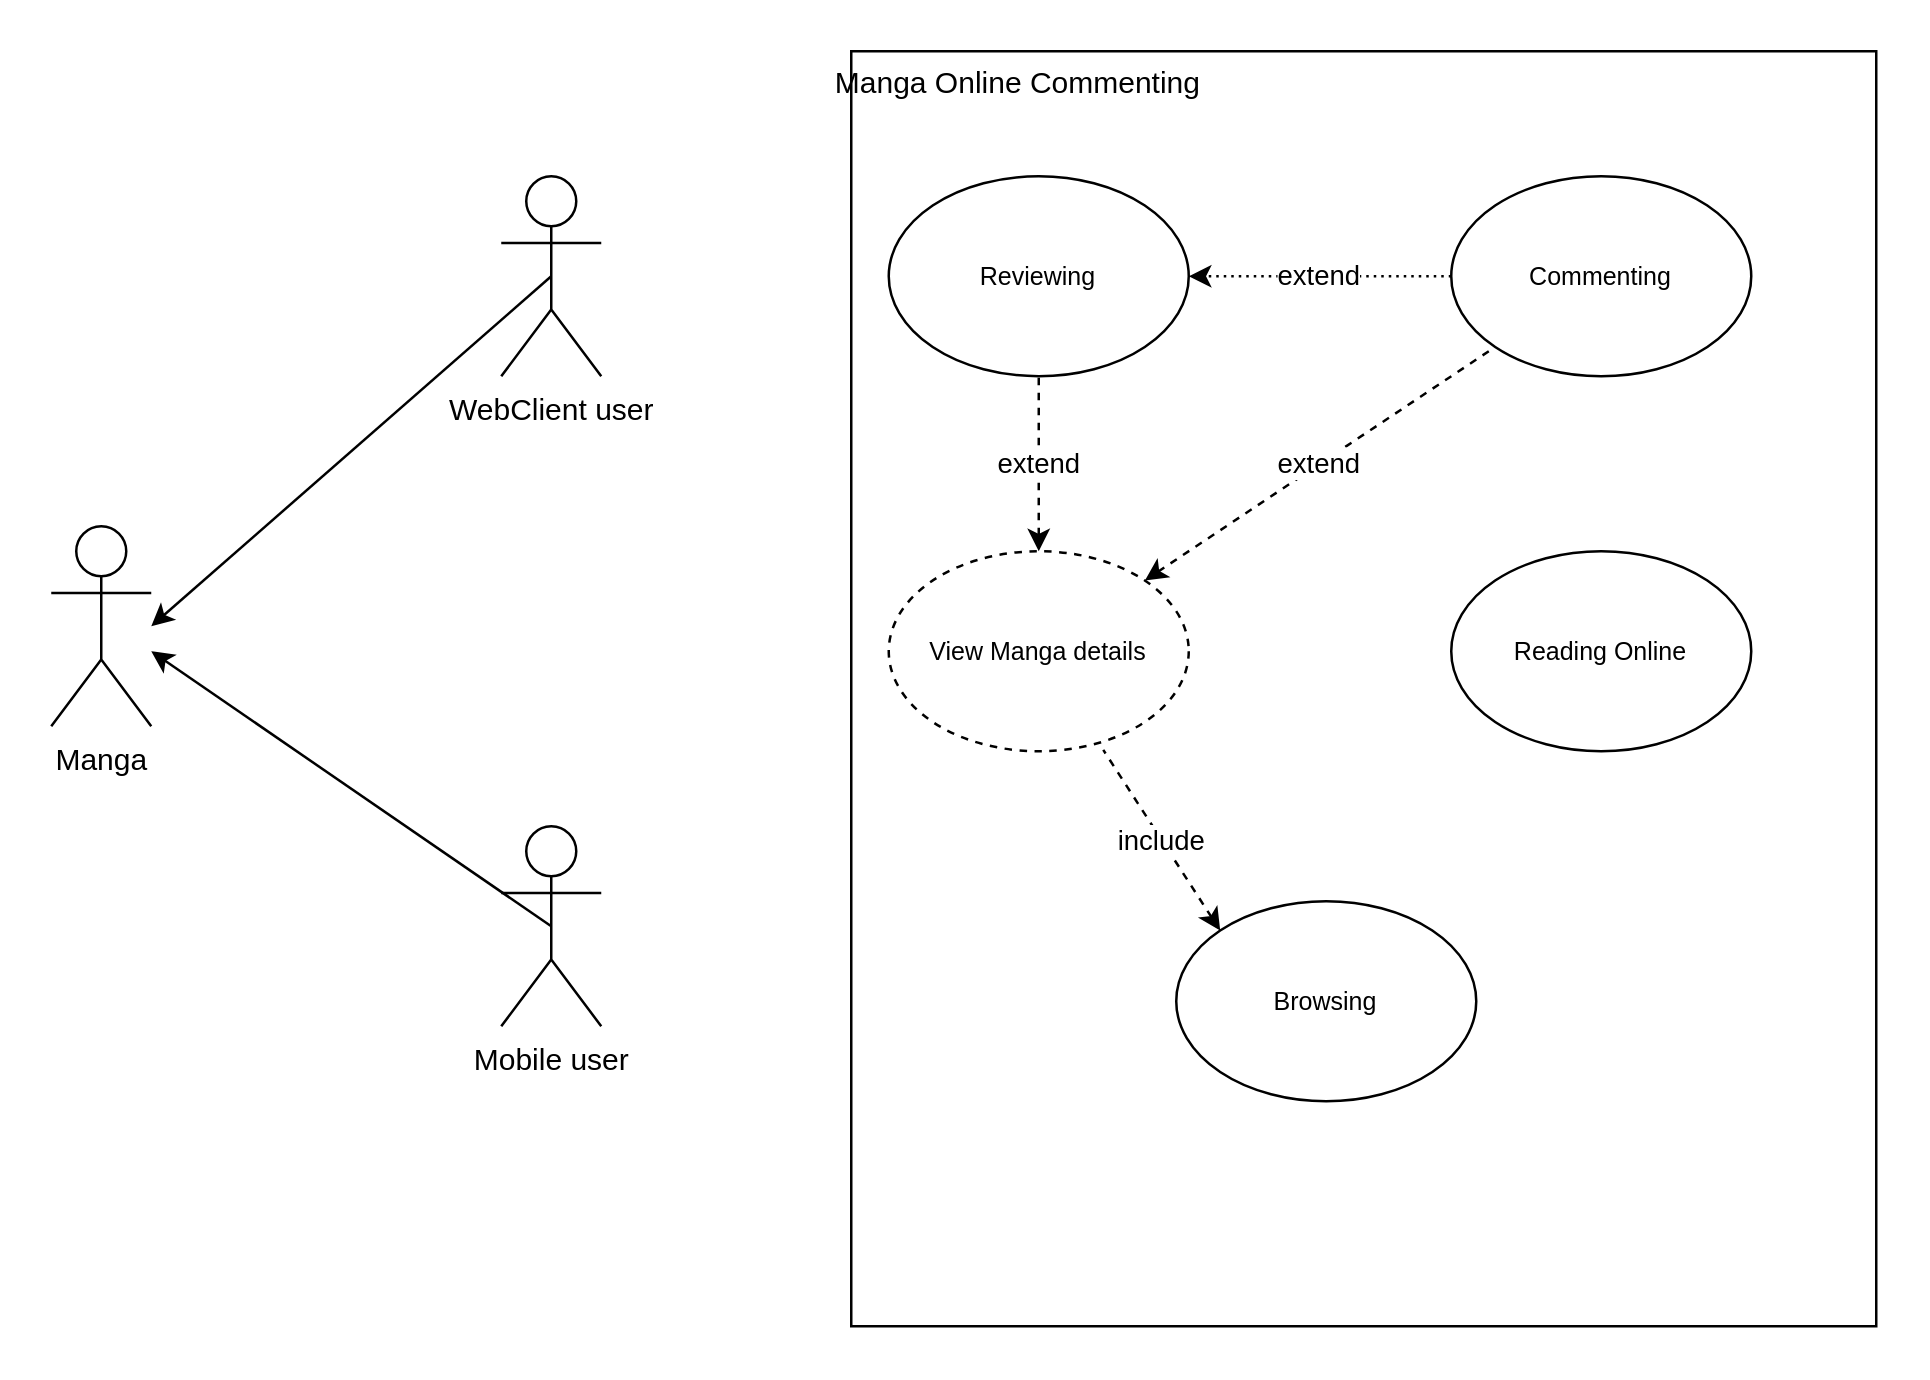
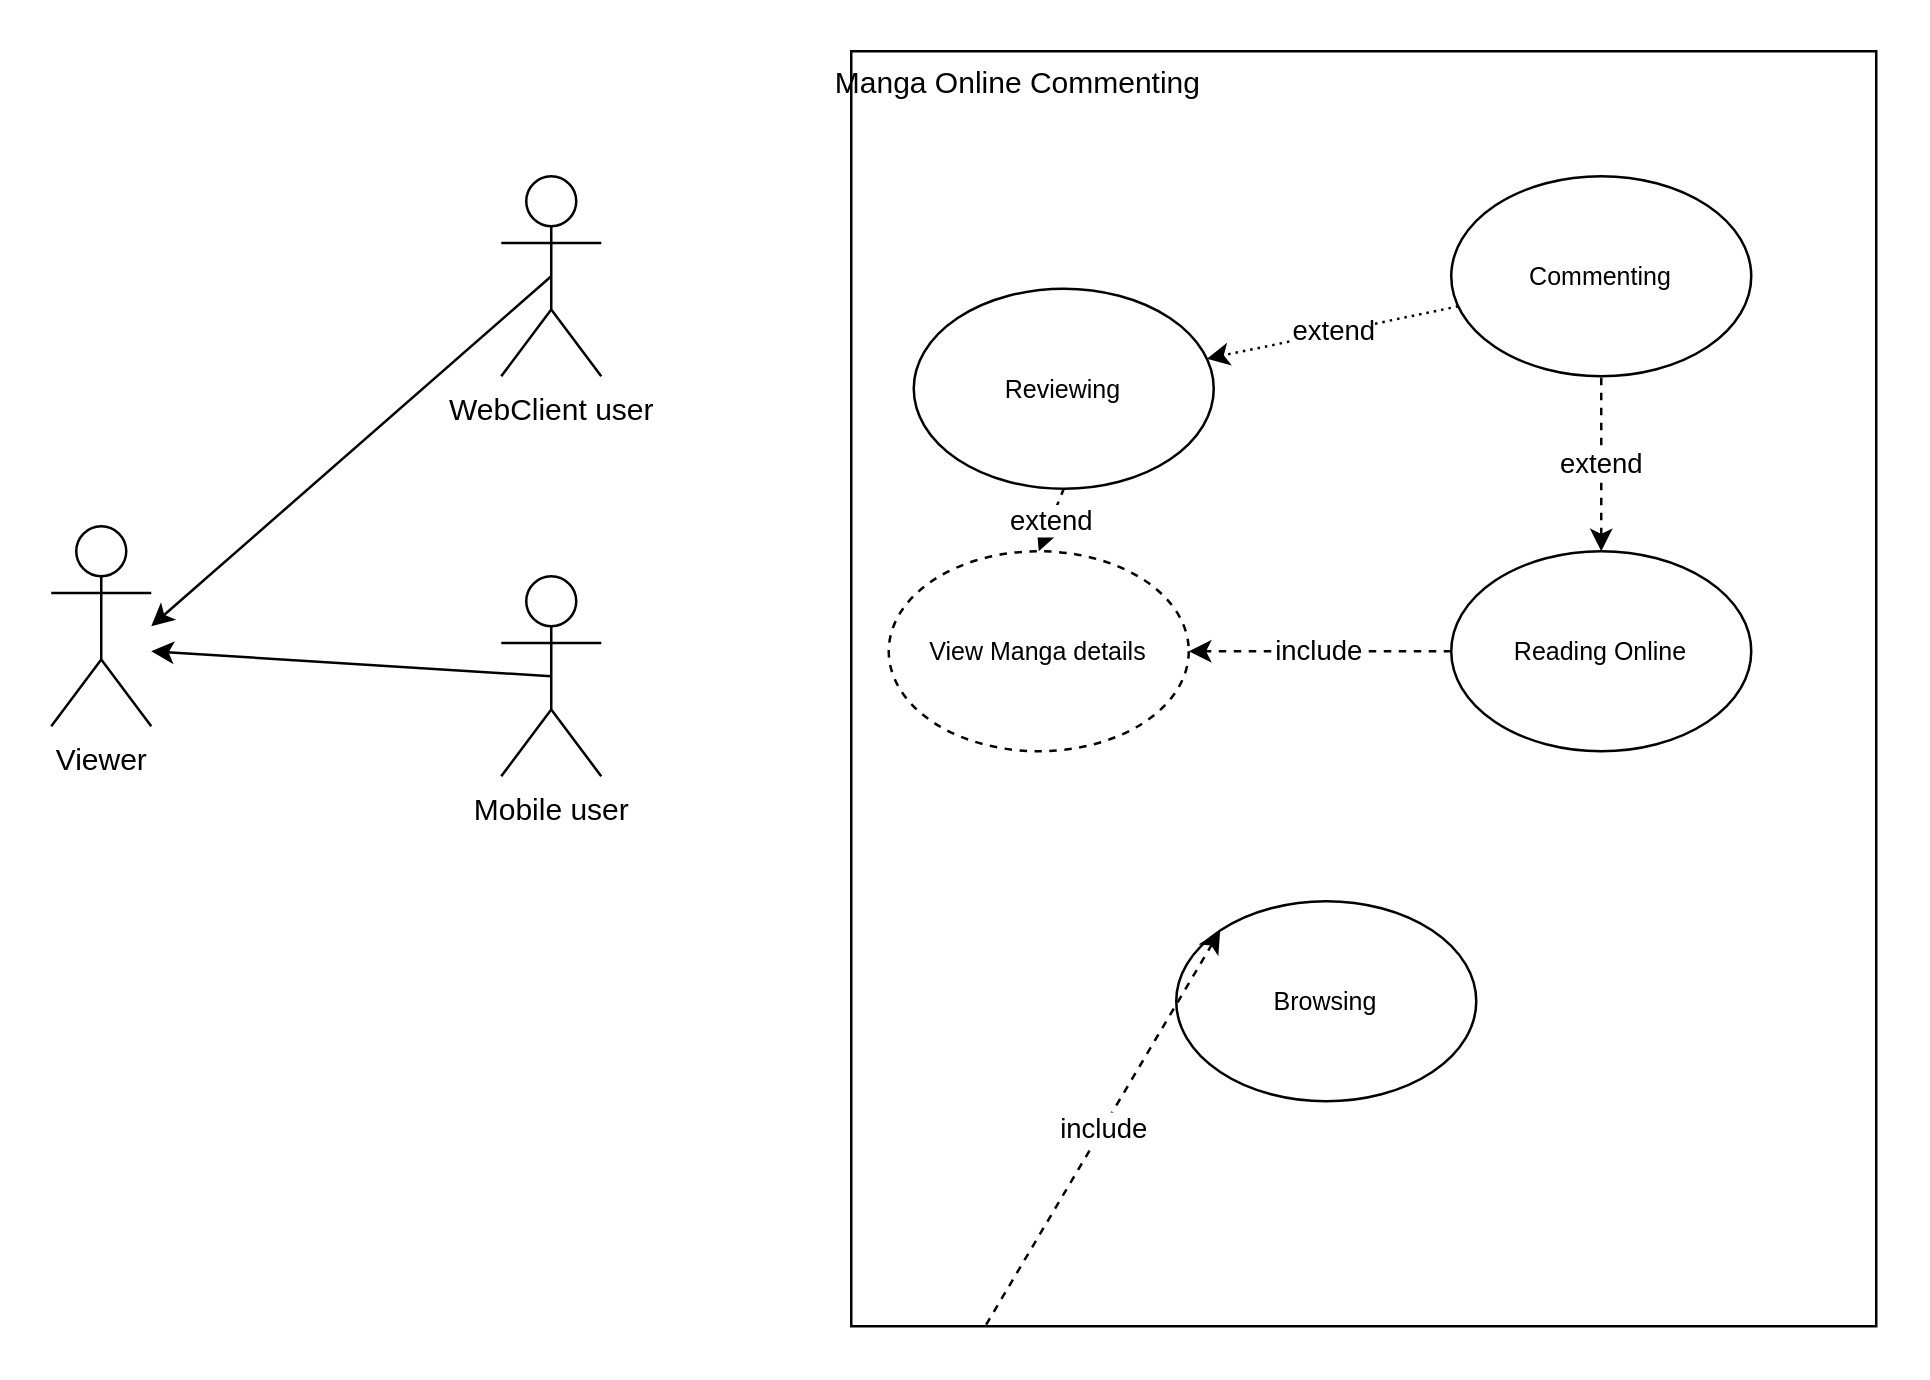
(1039, 276) -> (1064, 389)
(1418, 399) -> none
none -> (1601, 496)
none -> (1382, 651)
(103, 762) -> (103, 762)
(1136, 800) -> (1039, 1236)
(551, 926) -> (551, 676)
